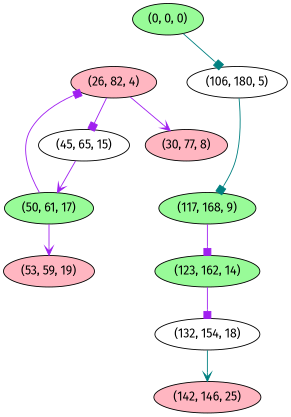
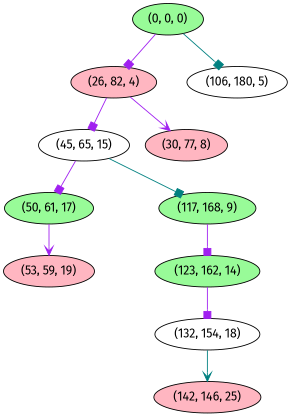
(28, 135) -> (144, 47)
(239, 143) -> (142, 175)
(69, 173) -> (69, 173)
